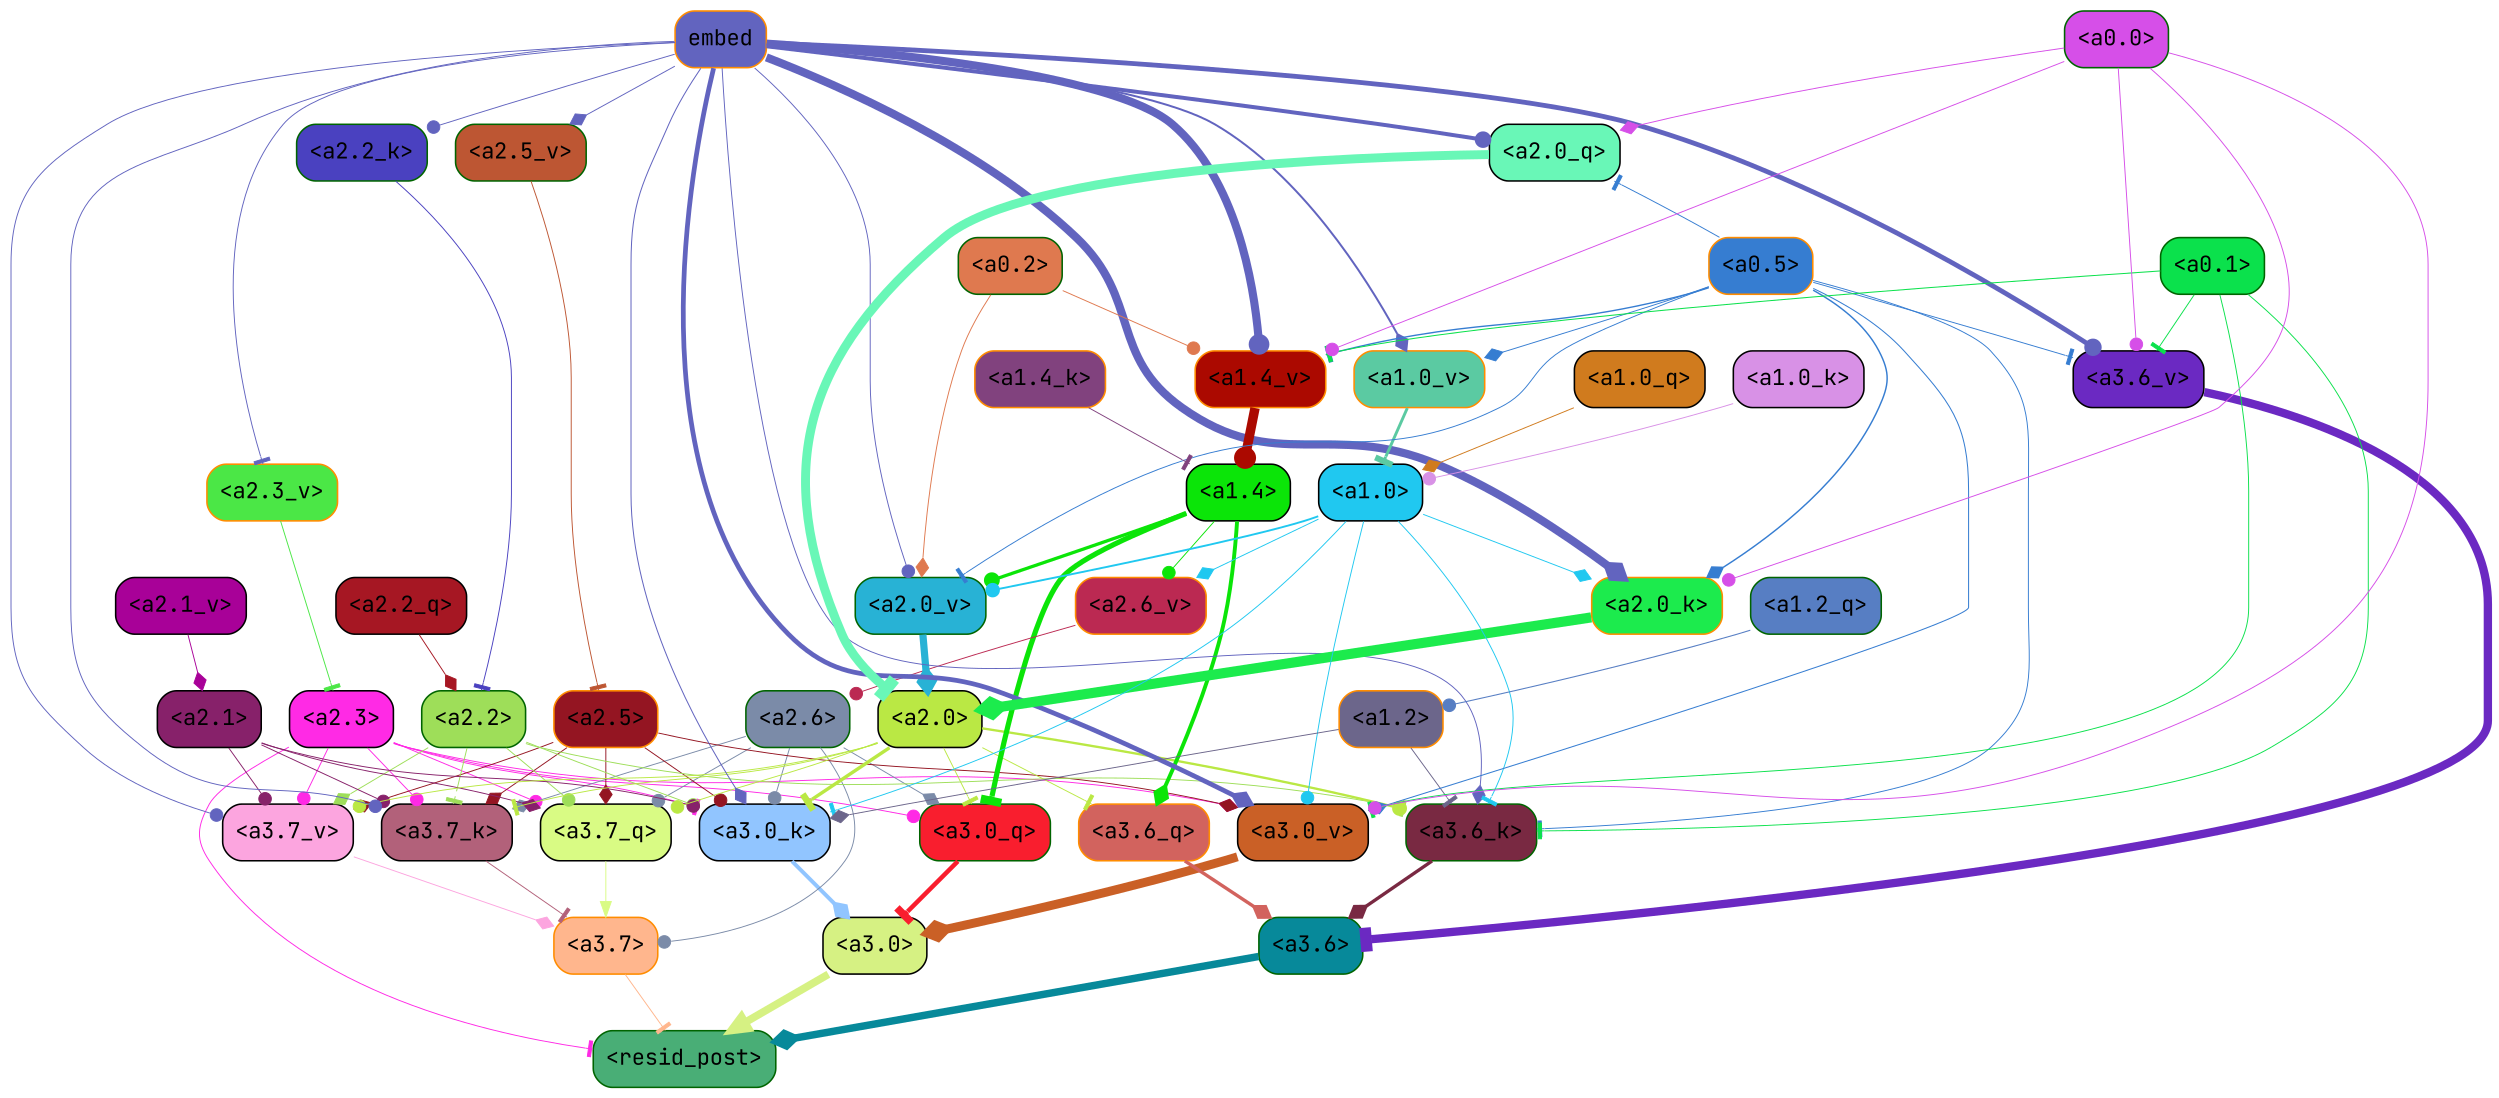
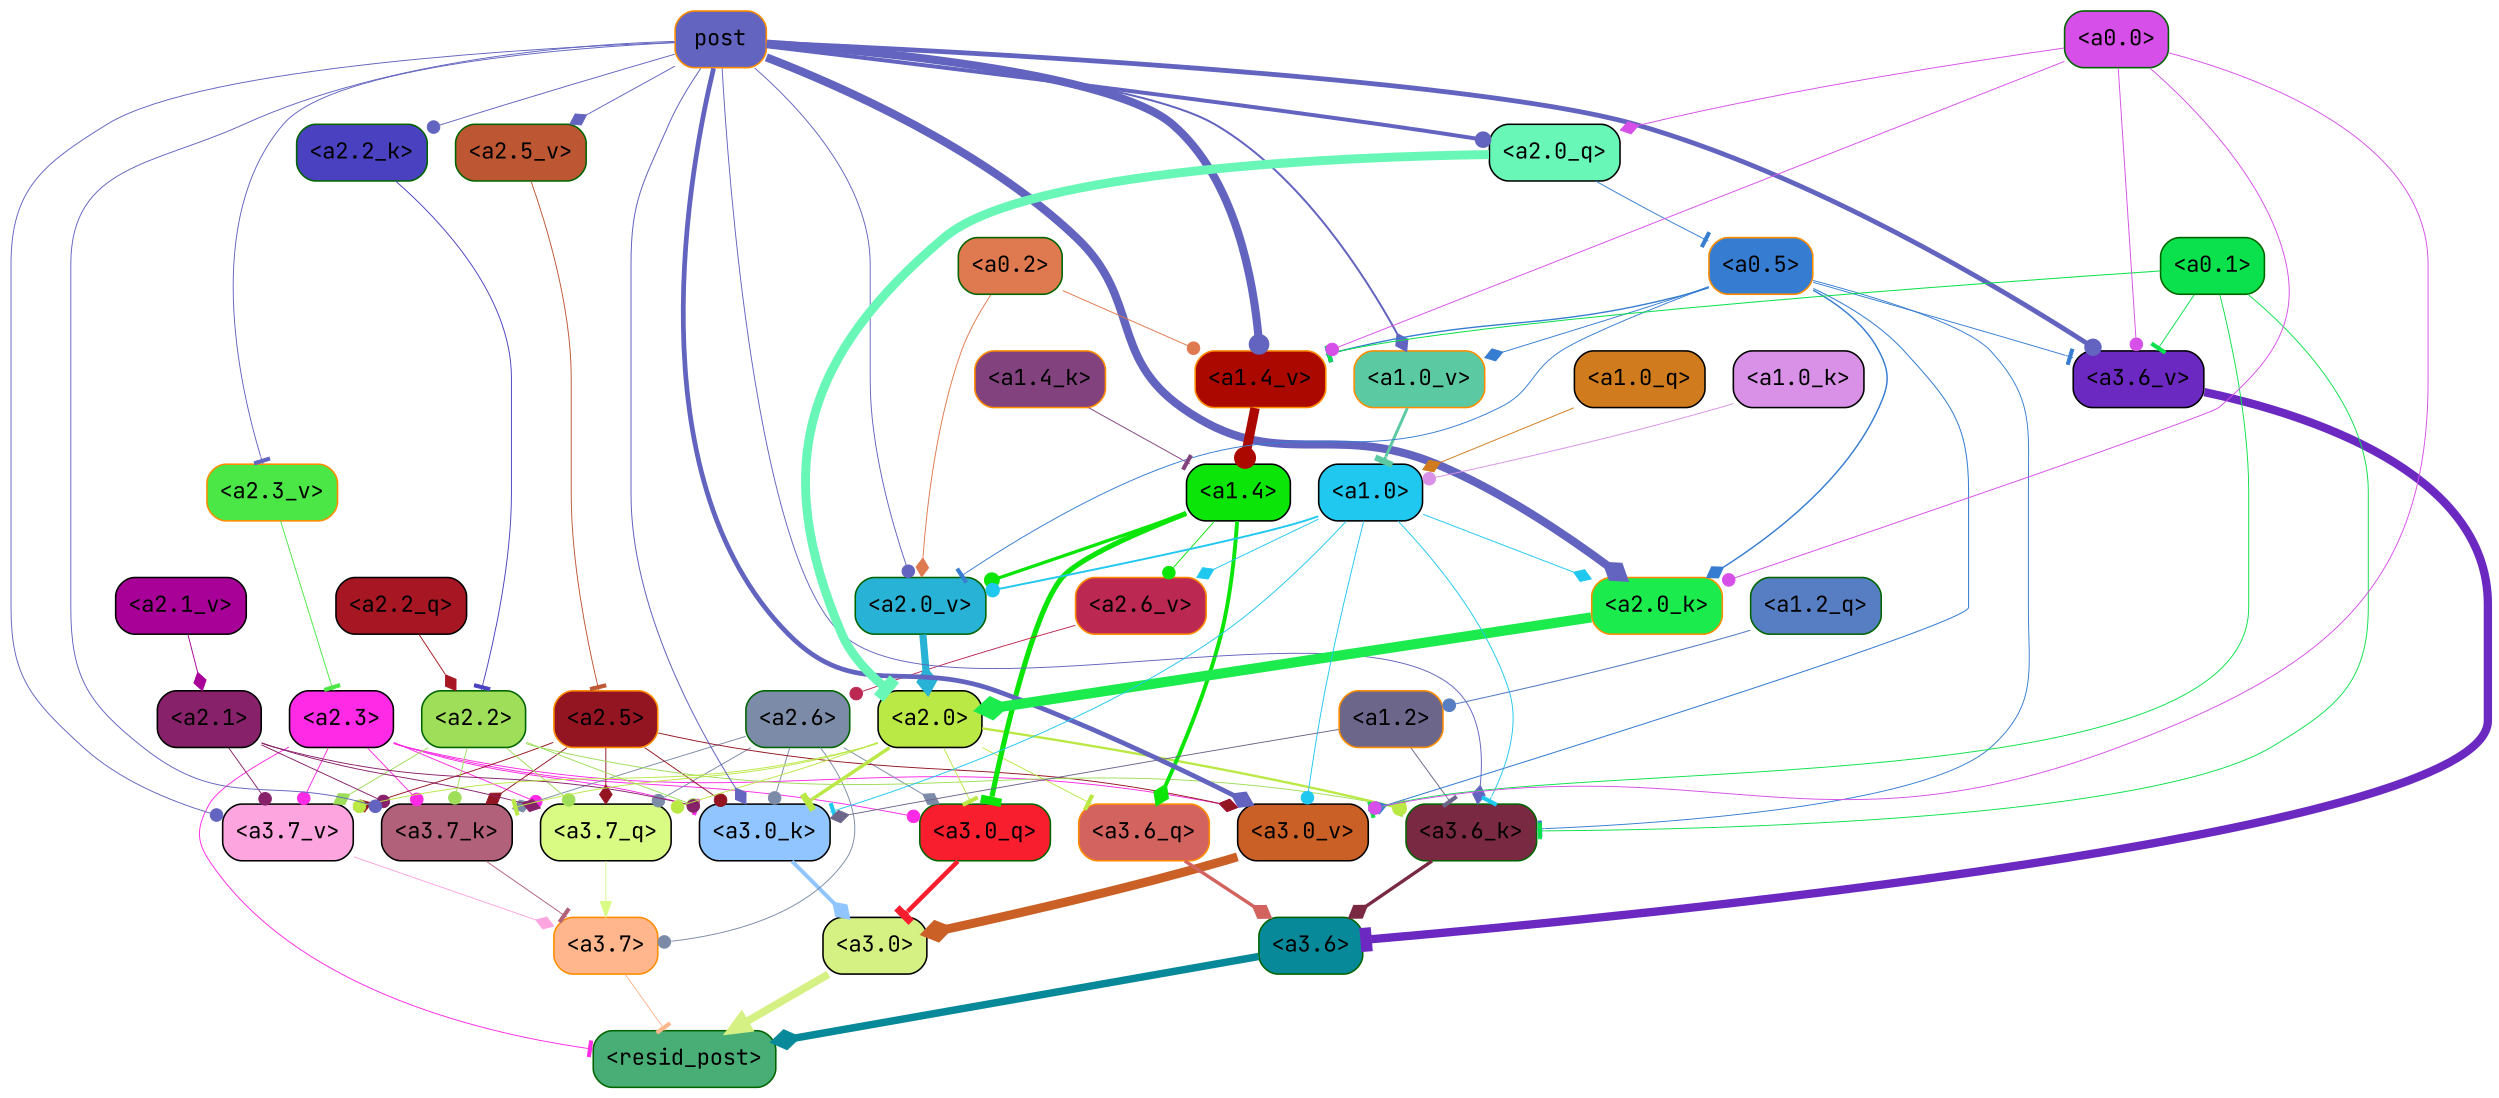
(721, 39) -> (721, 39)
(1666, 208) -> (1648, 210)
(462, 770) -> (462, 770)
